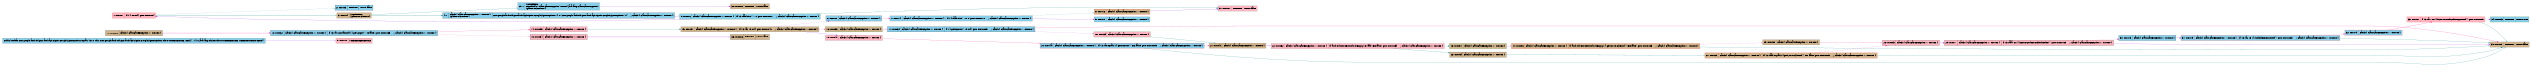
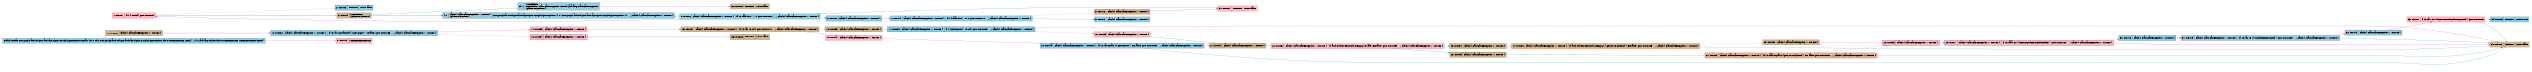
(801, 24) -> (822, 18)
